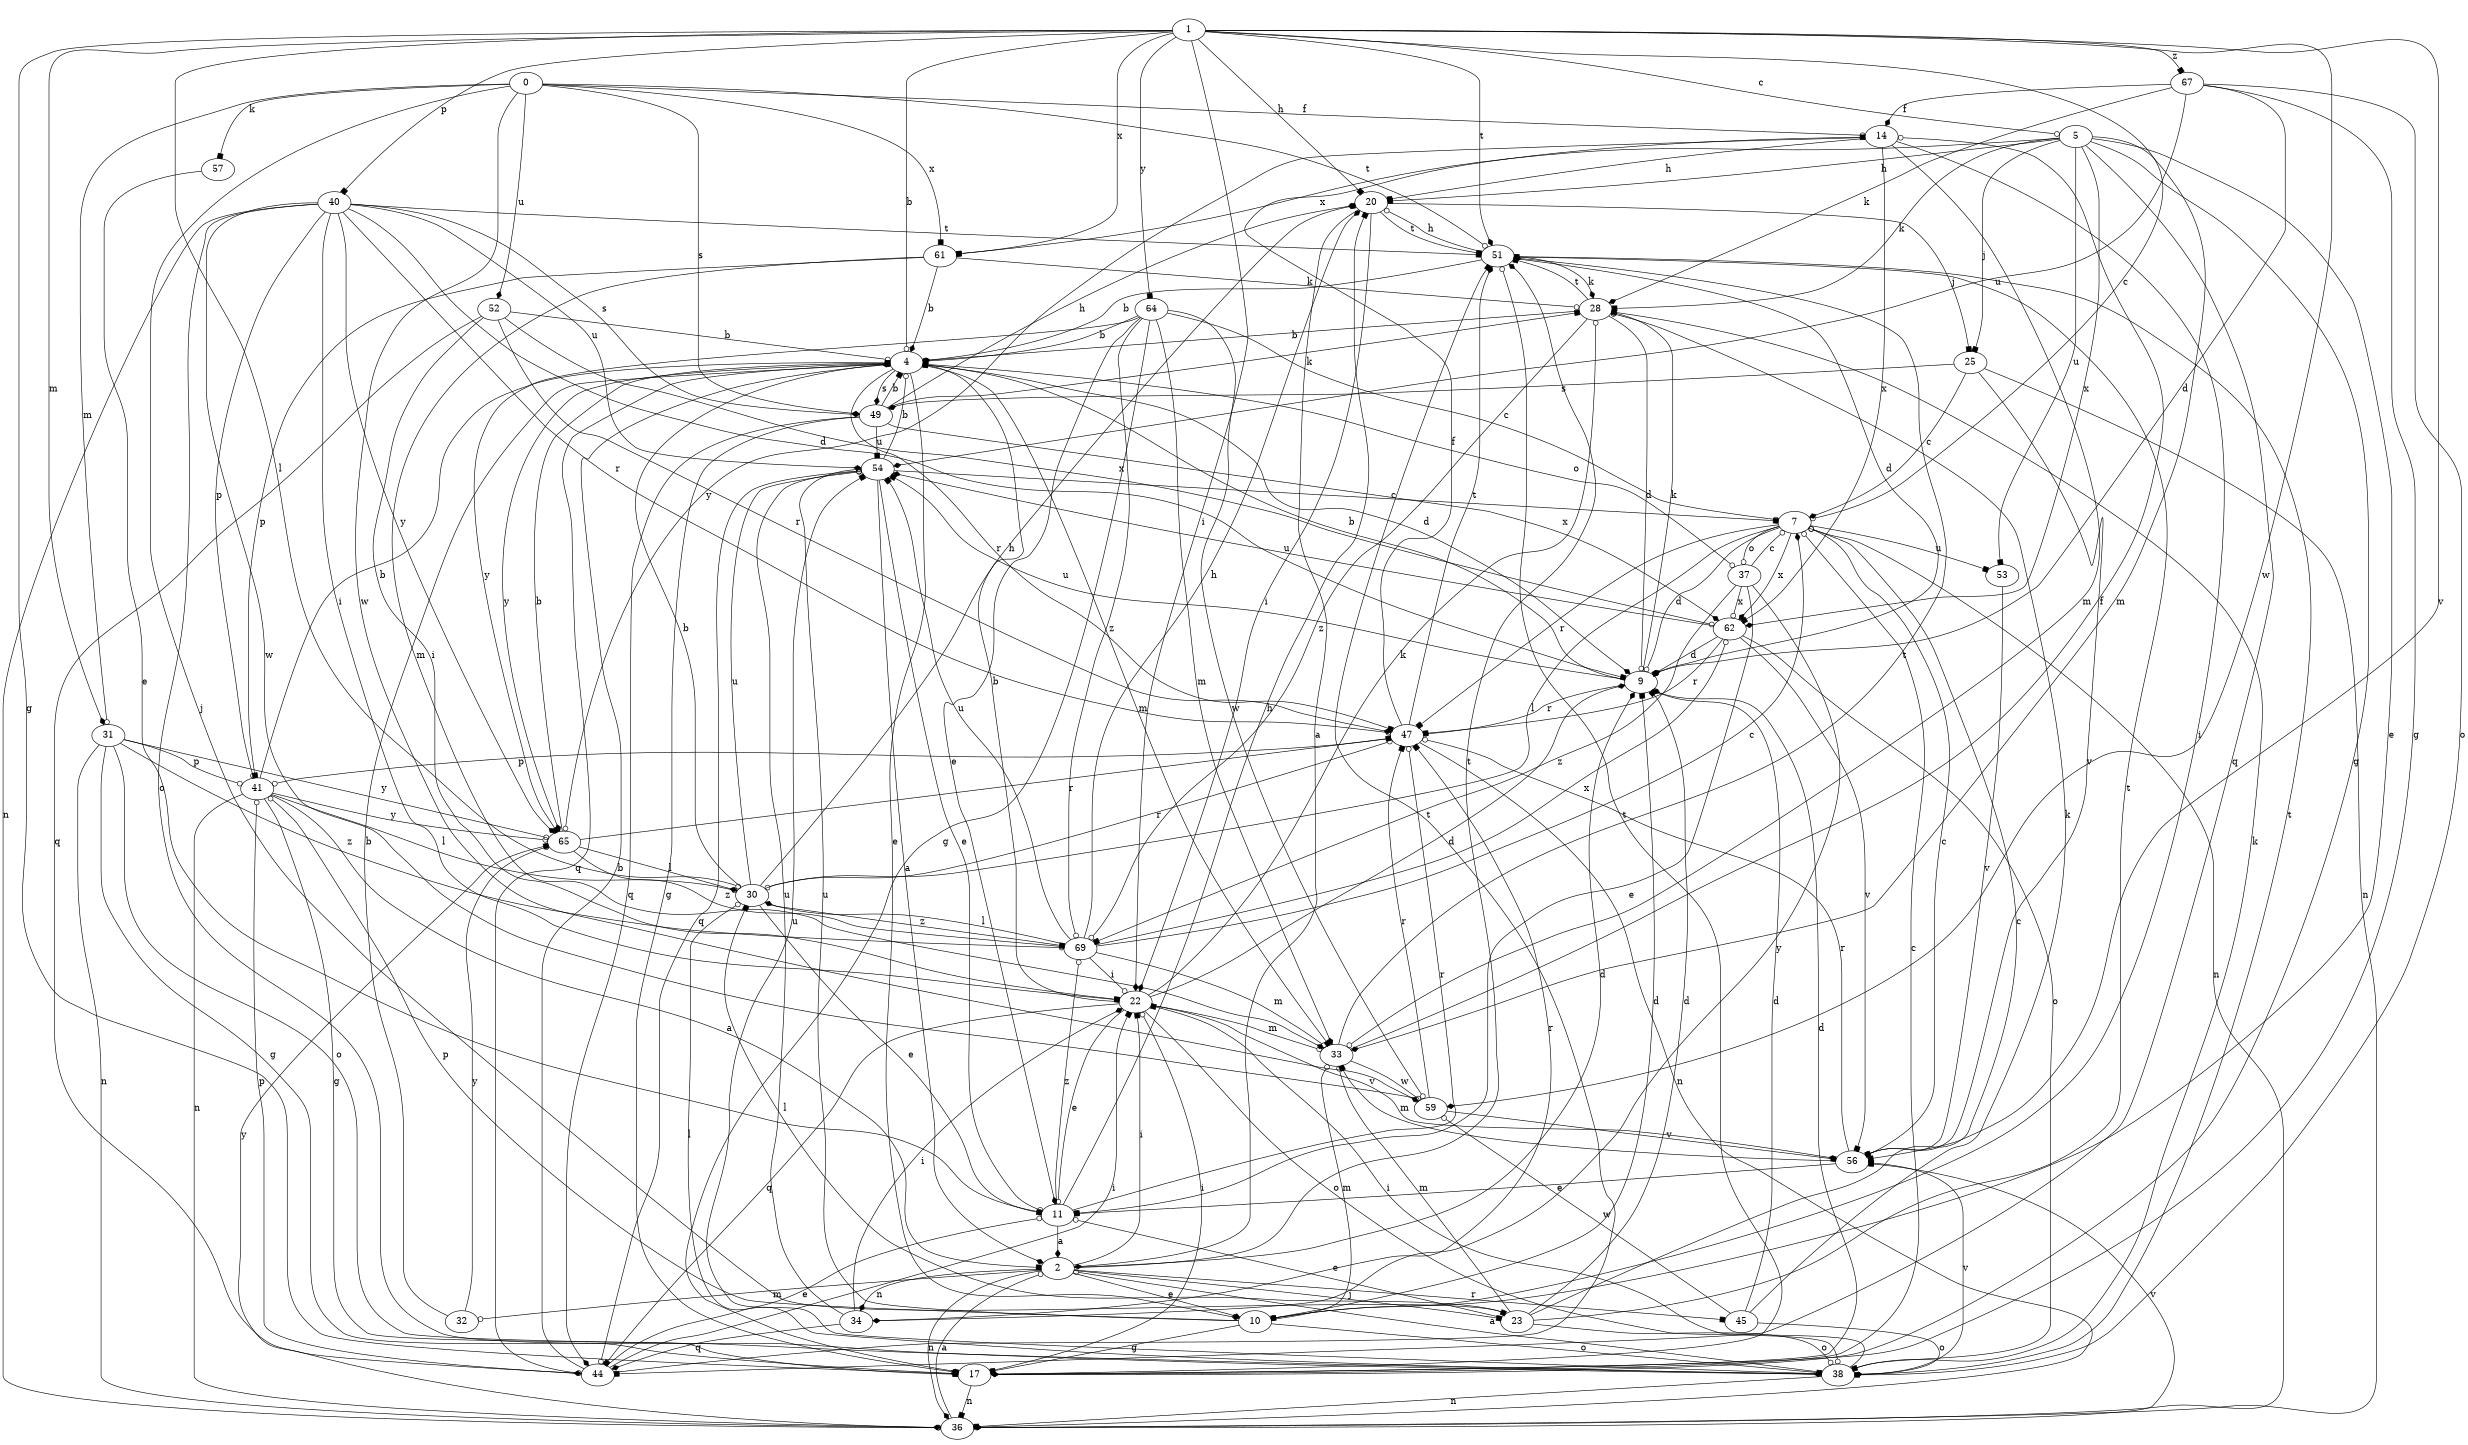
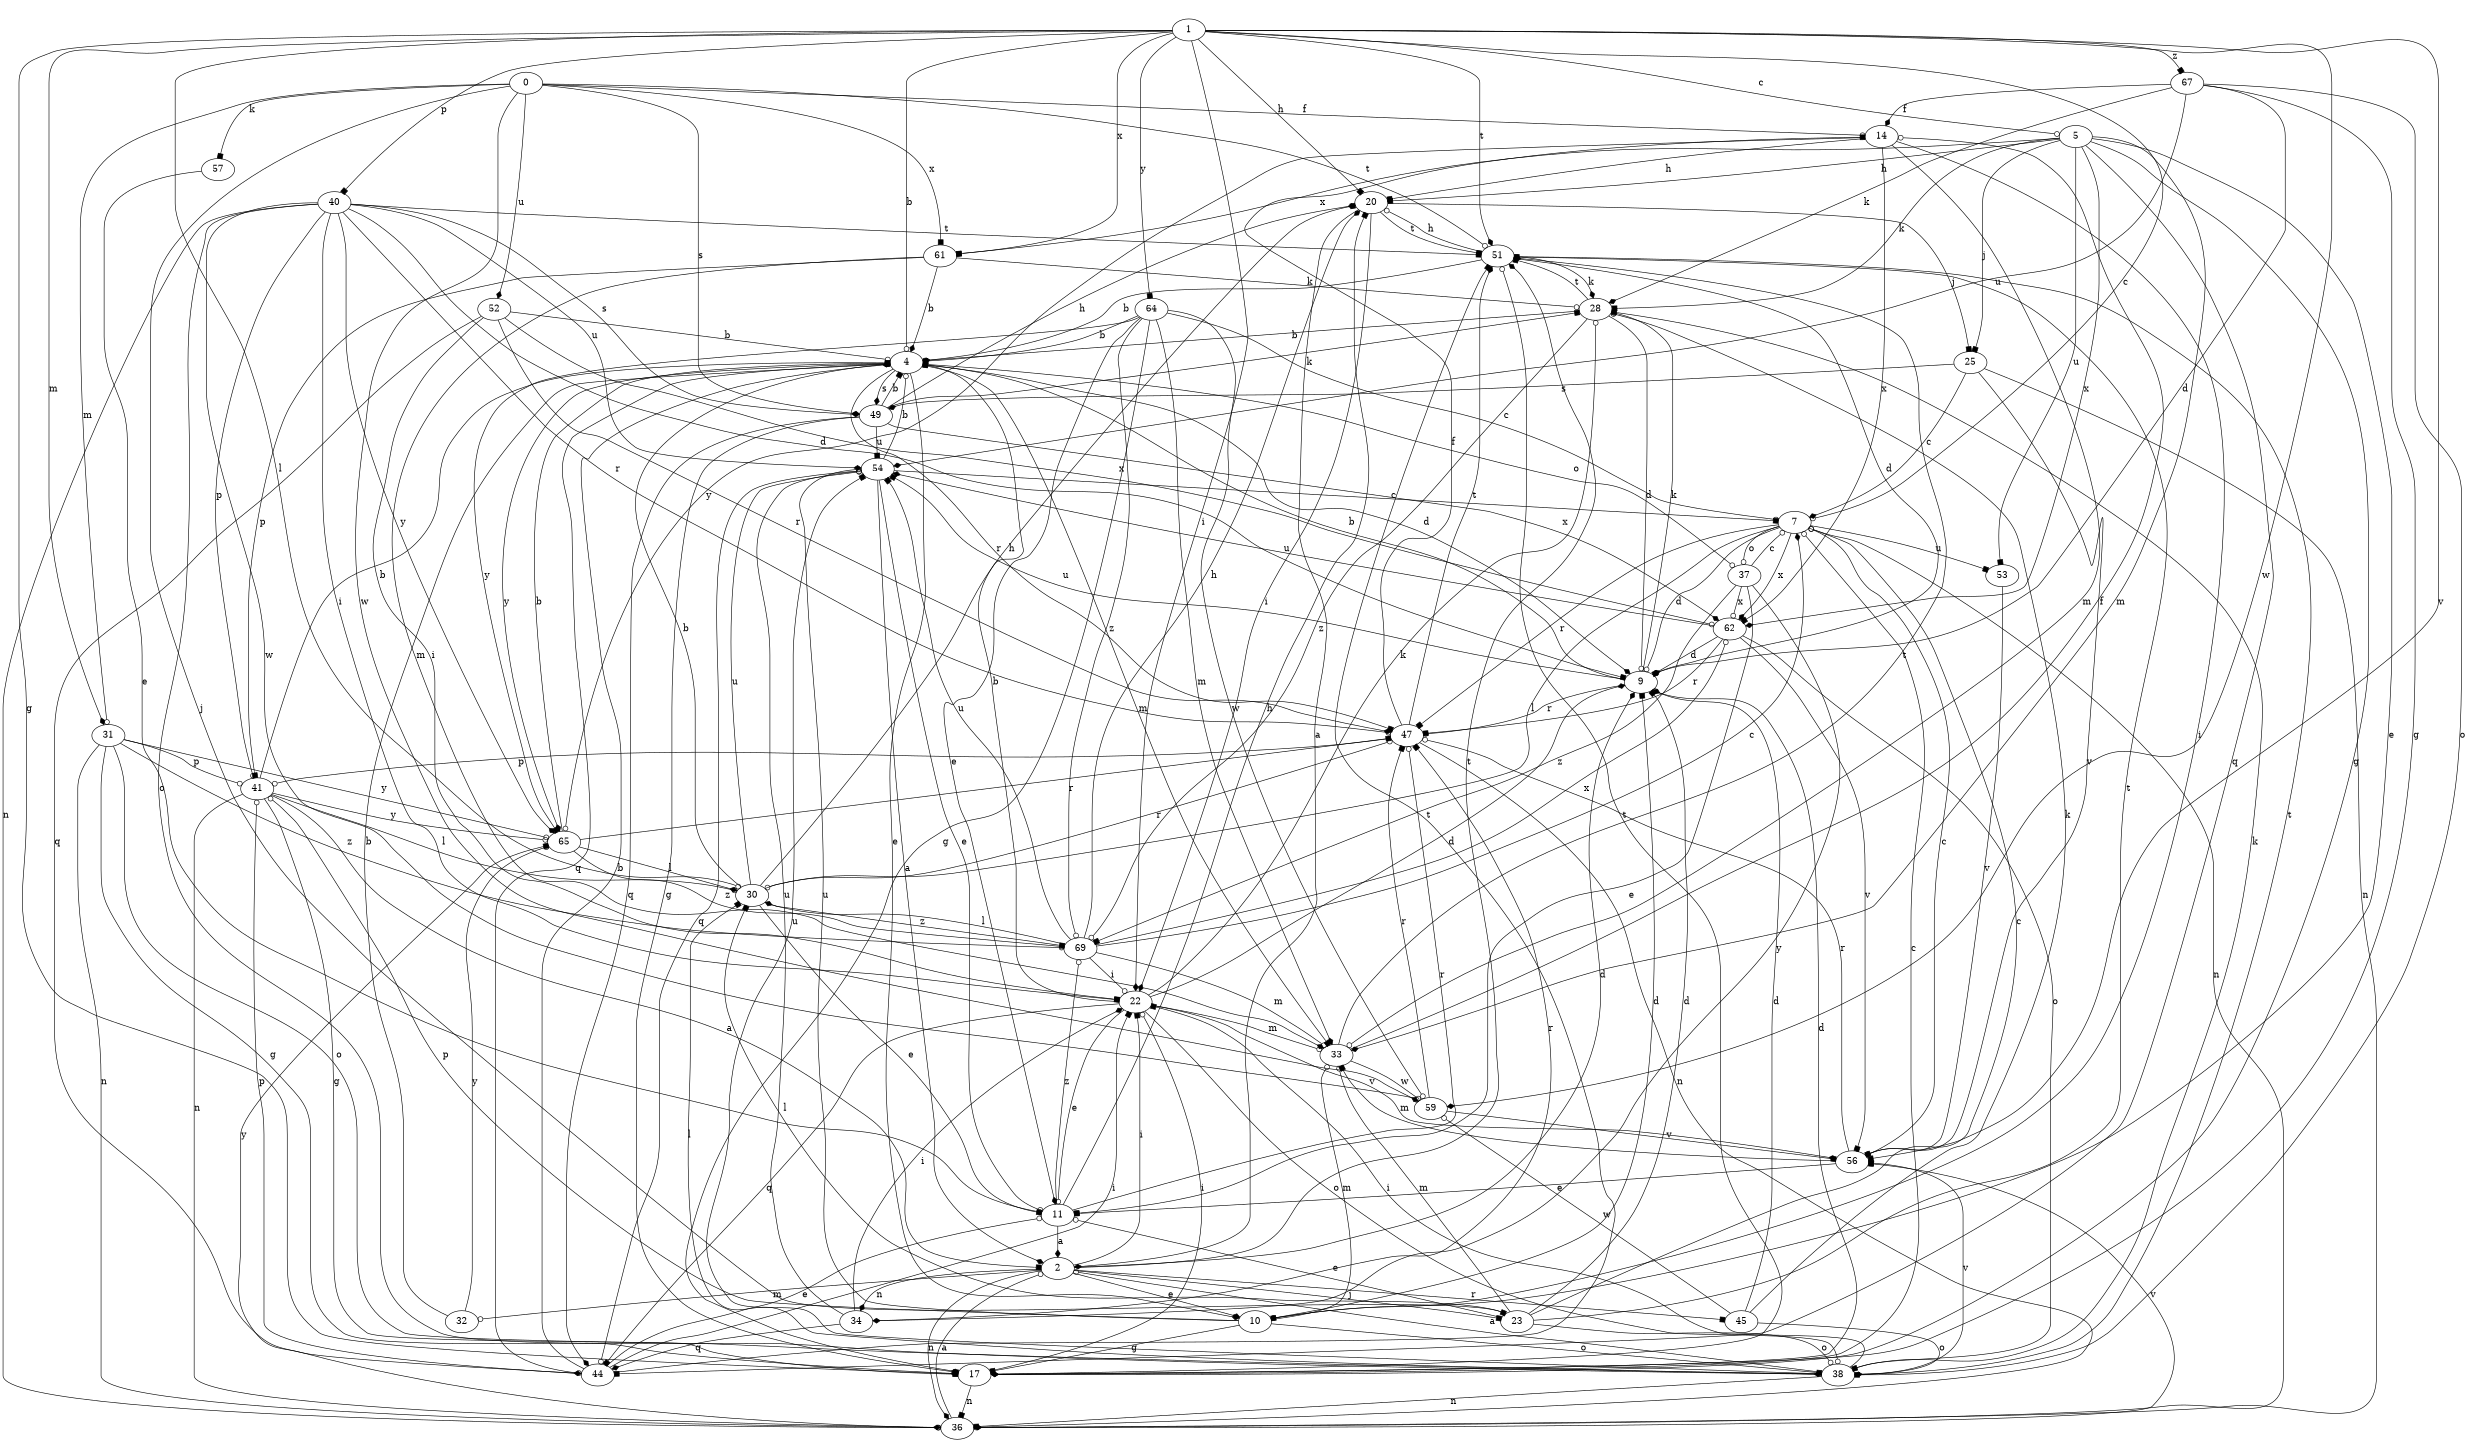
(1053, 1350) -> (1053, 1350)
